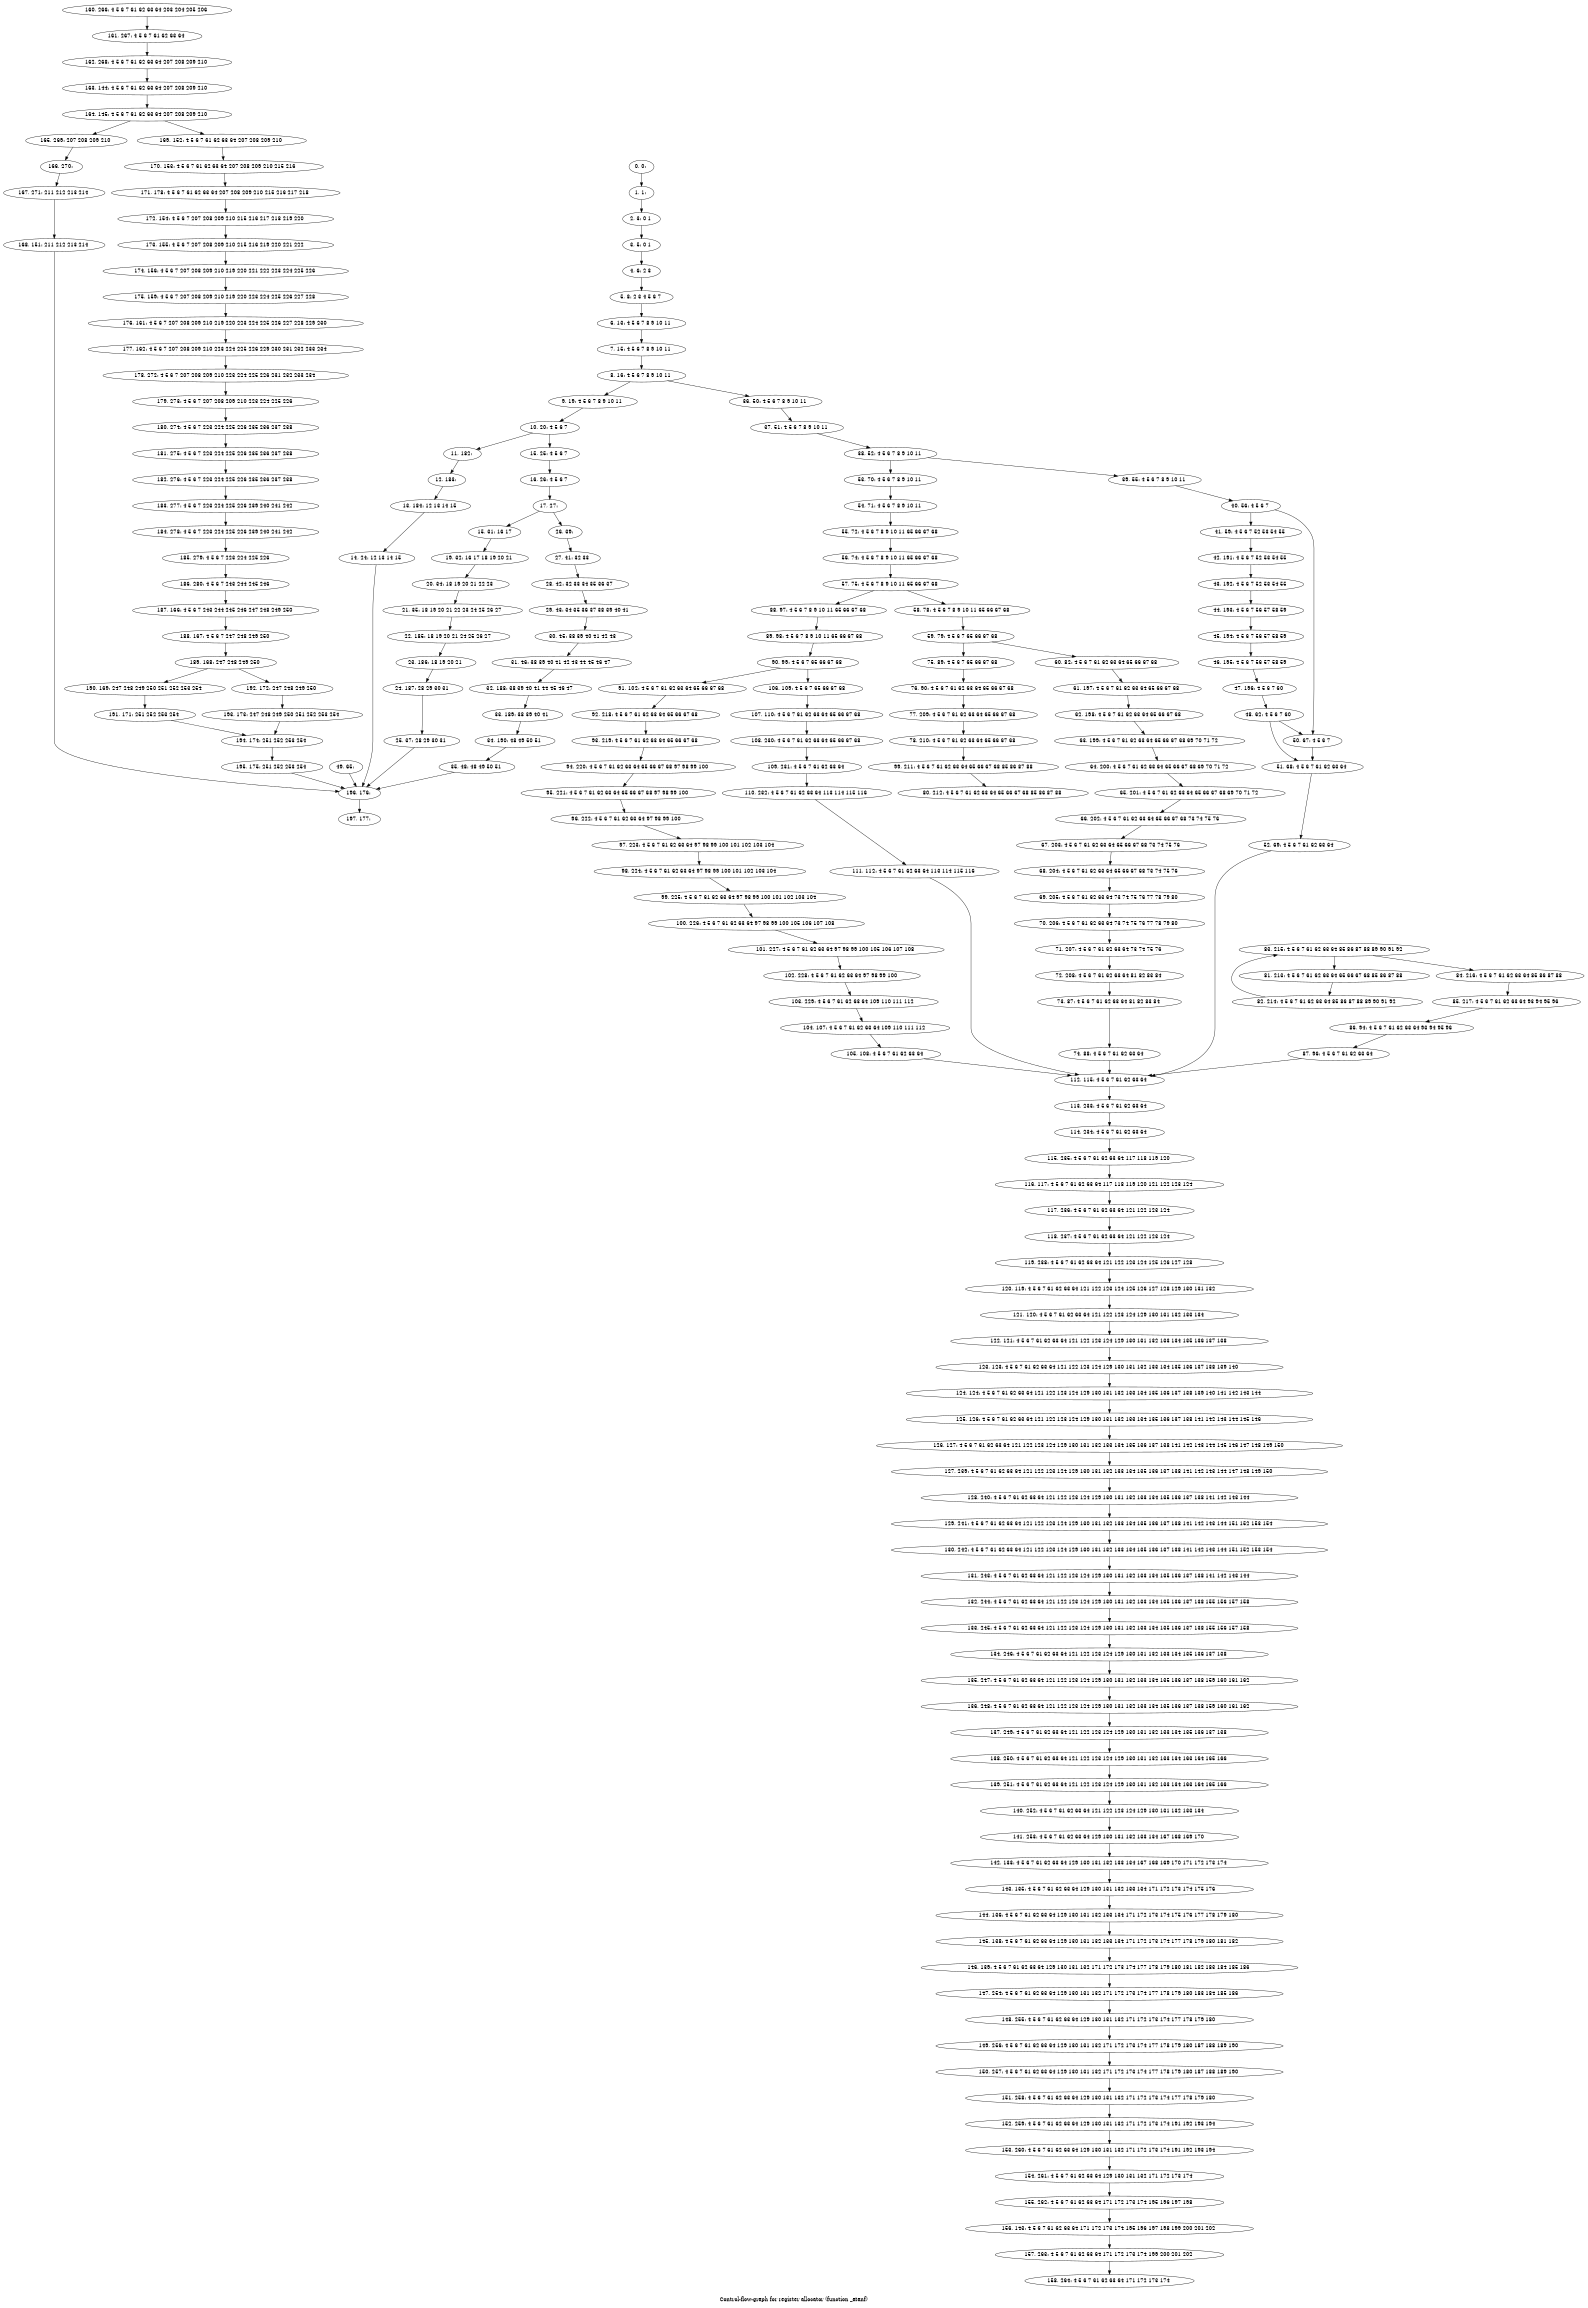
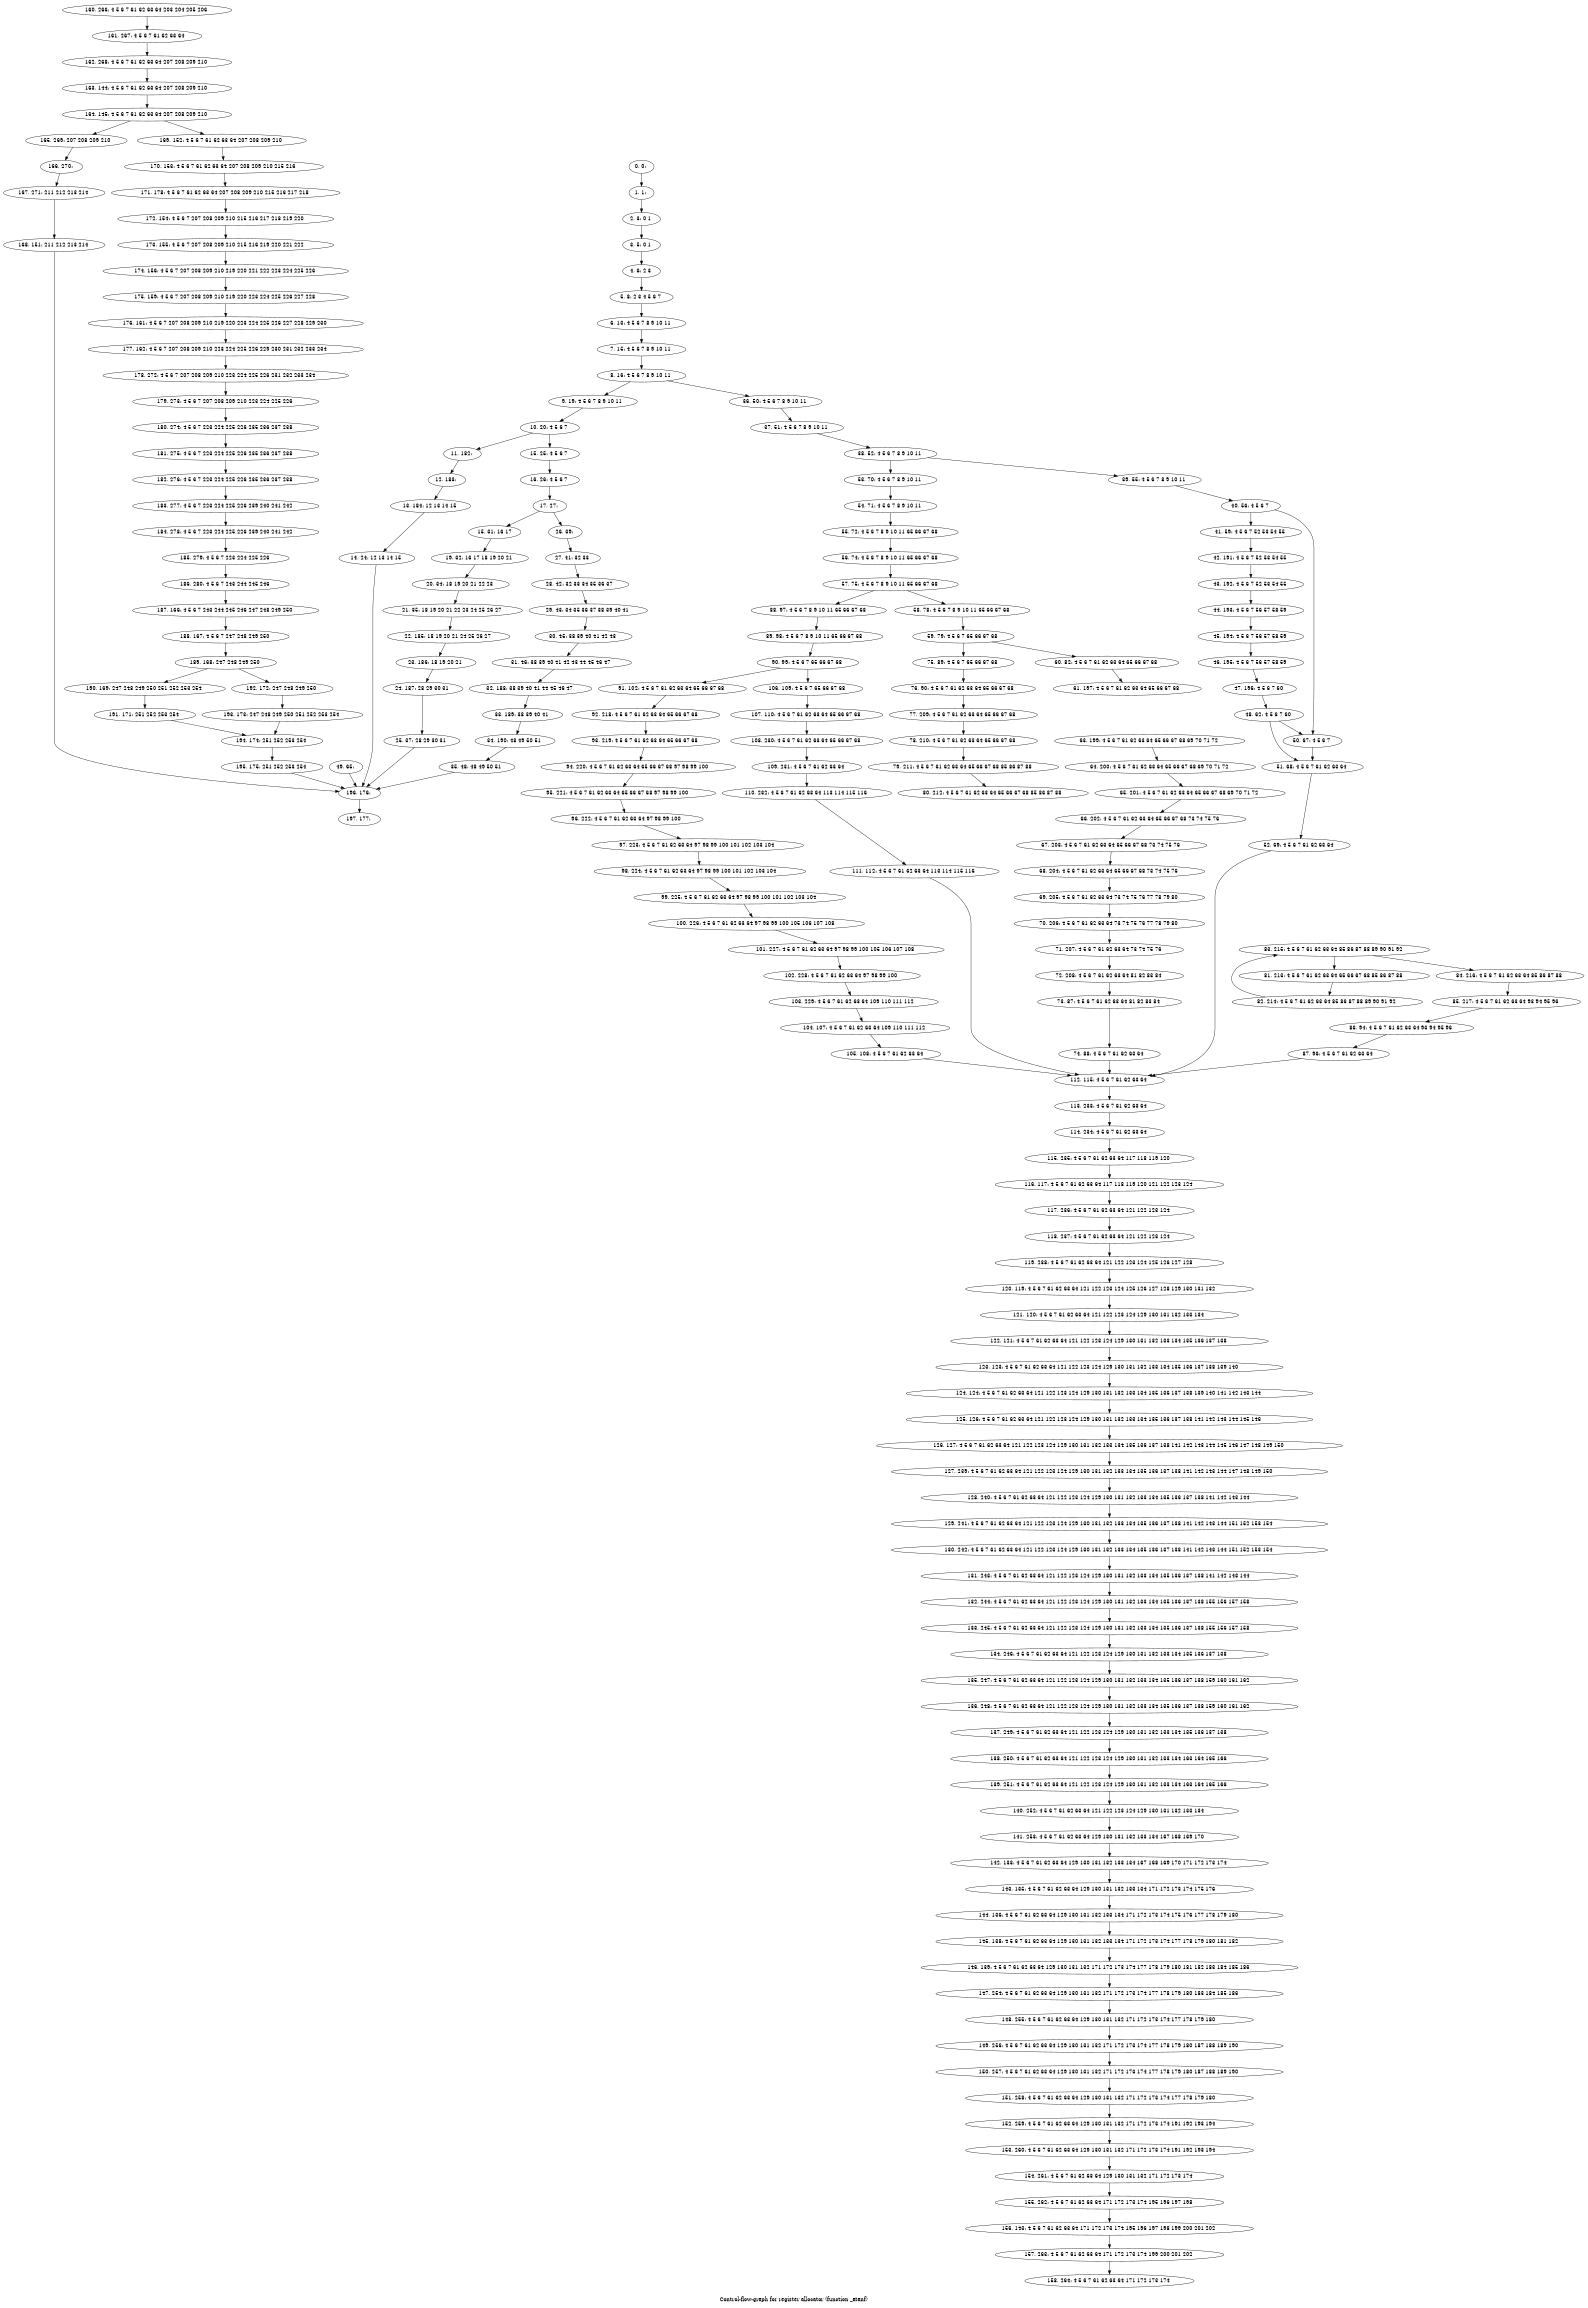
(1129, 715) -> none
(963, 767) -> (963, 767)
